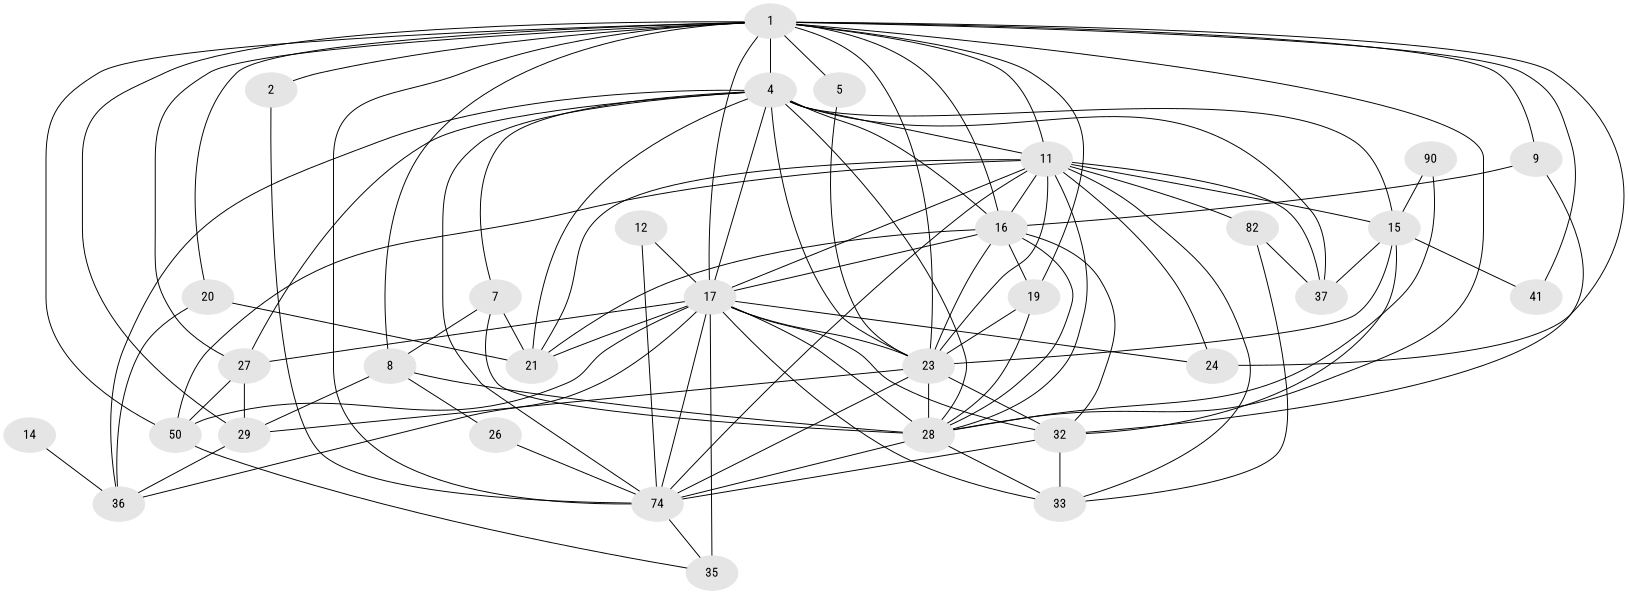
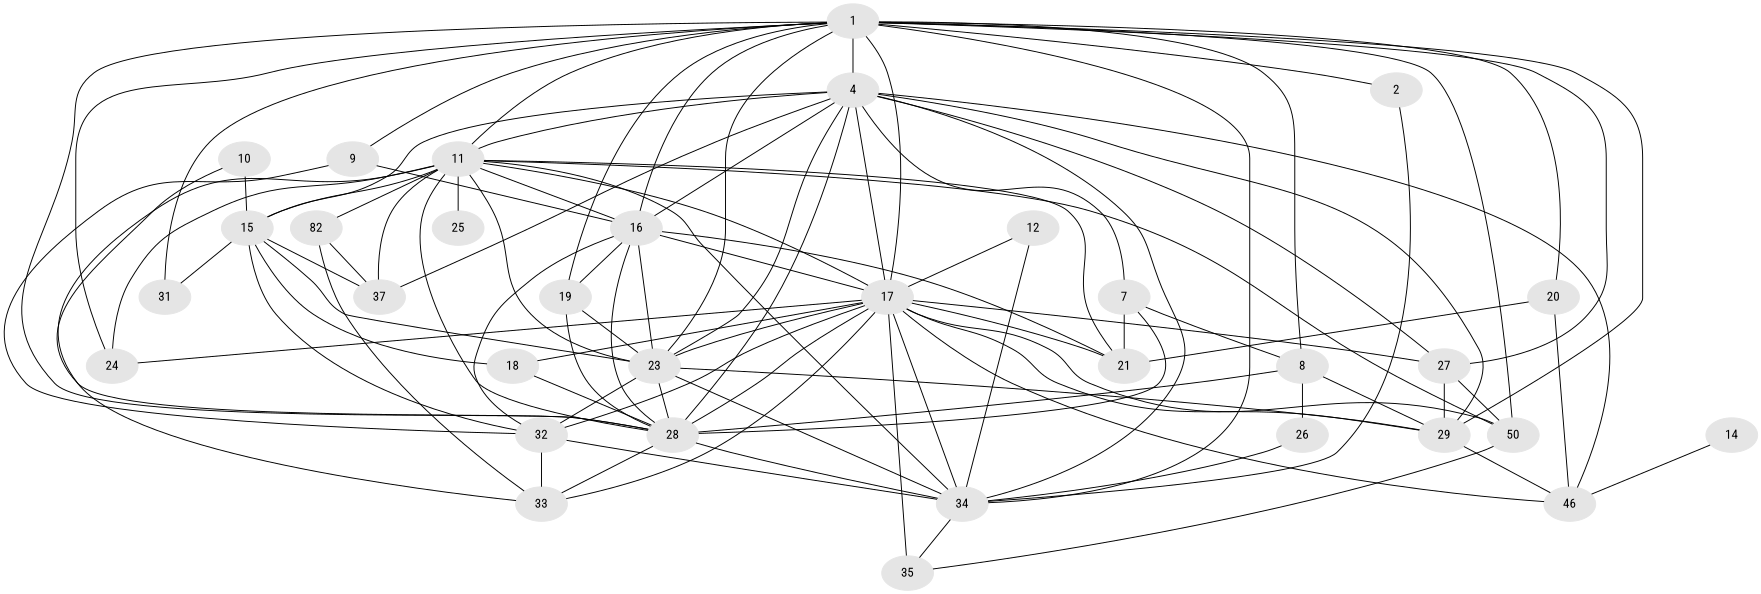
(840, 90) -> none
(1431, 159) -> (244, 159)
(597, 188) -> (1227, 176)
none -> (458, 228)
(1536, 297) -> (165, 297)
none -> (513, 366)
none -> (1139, 407)
(119, 504) -> (1570, 504)
(657, 504) -> (962, 504)
